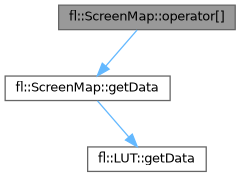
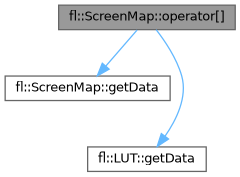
(113, 119) -> (183, 81)
